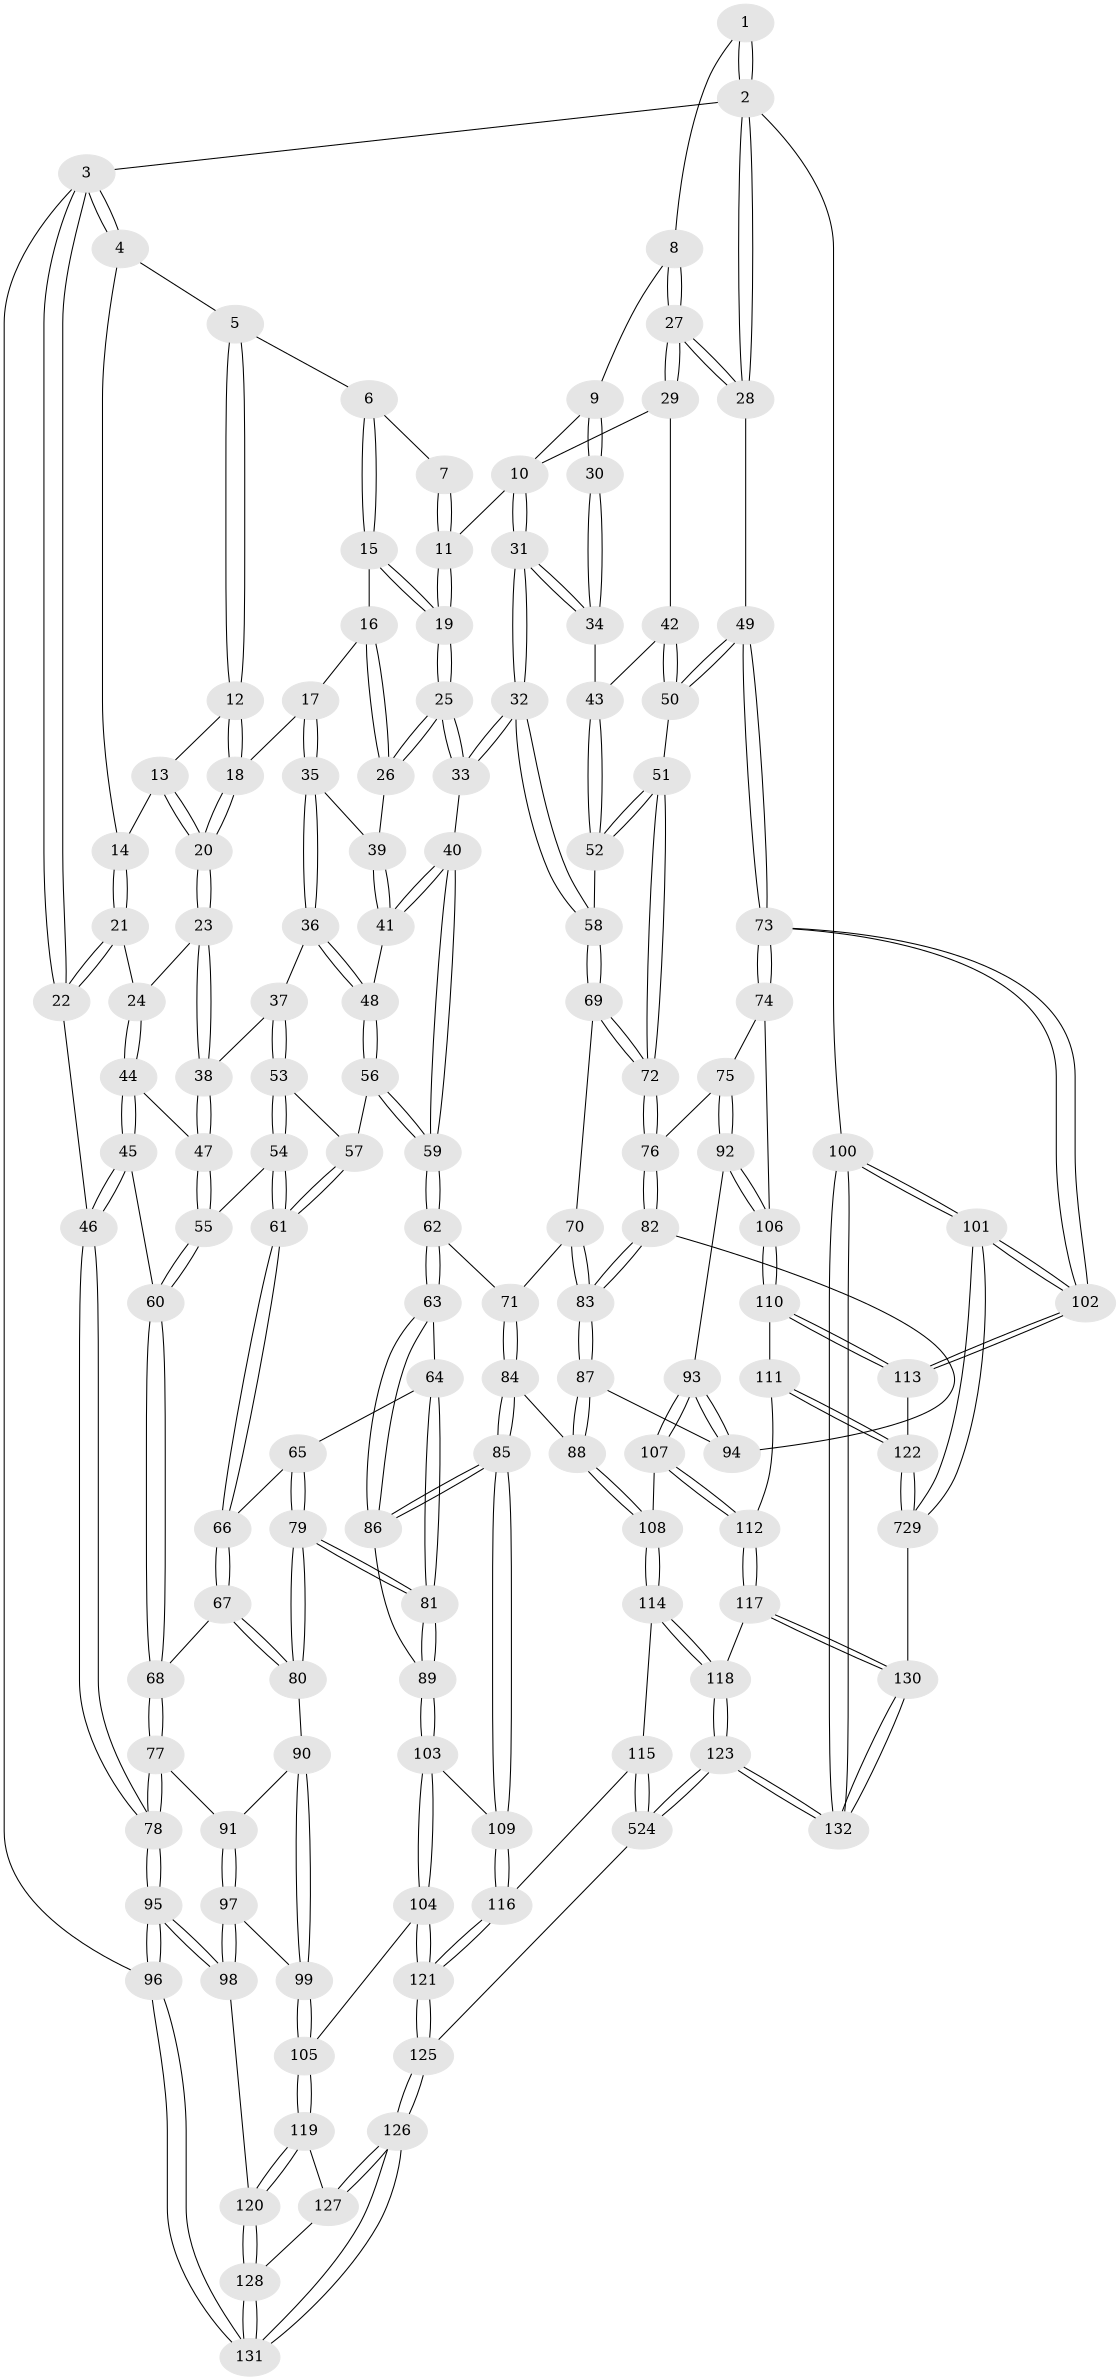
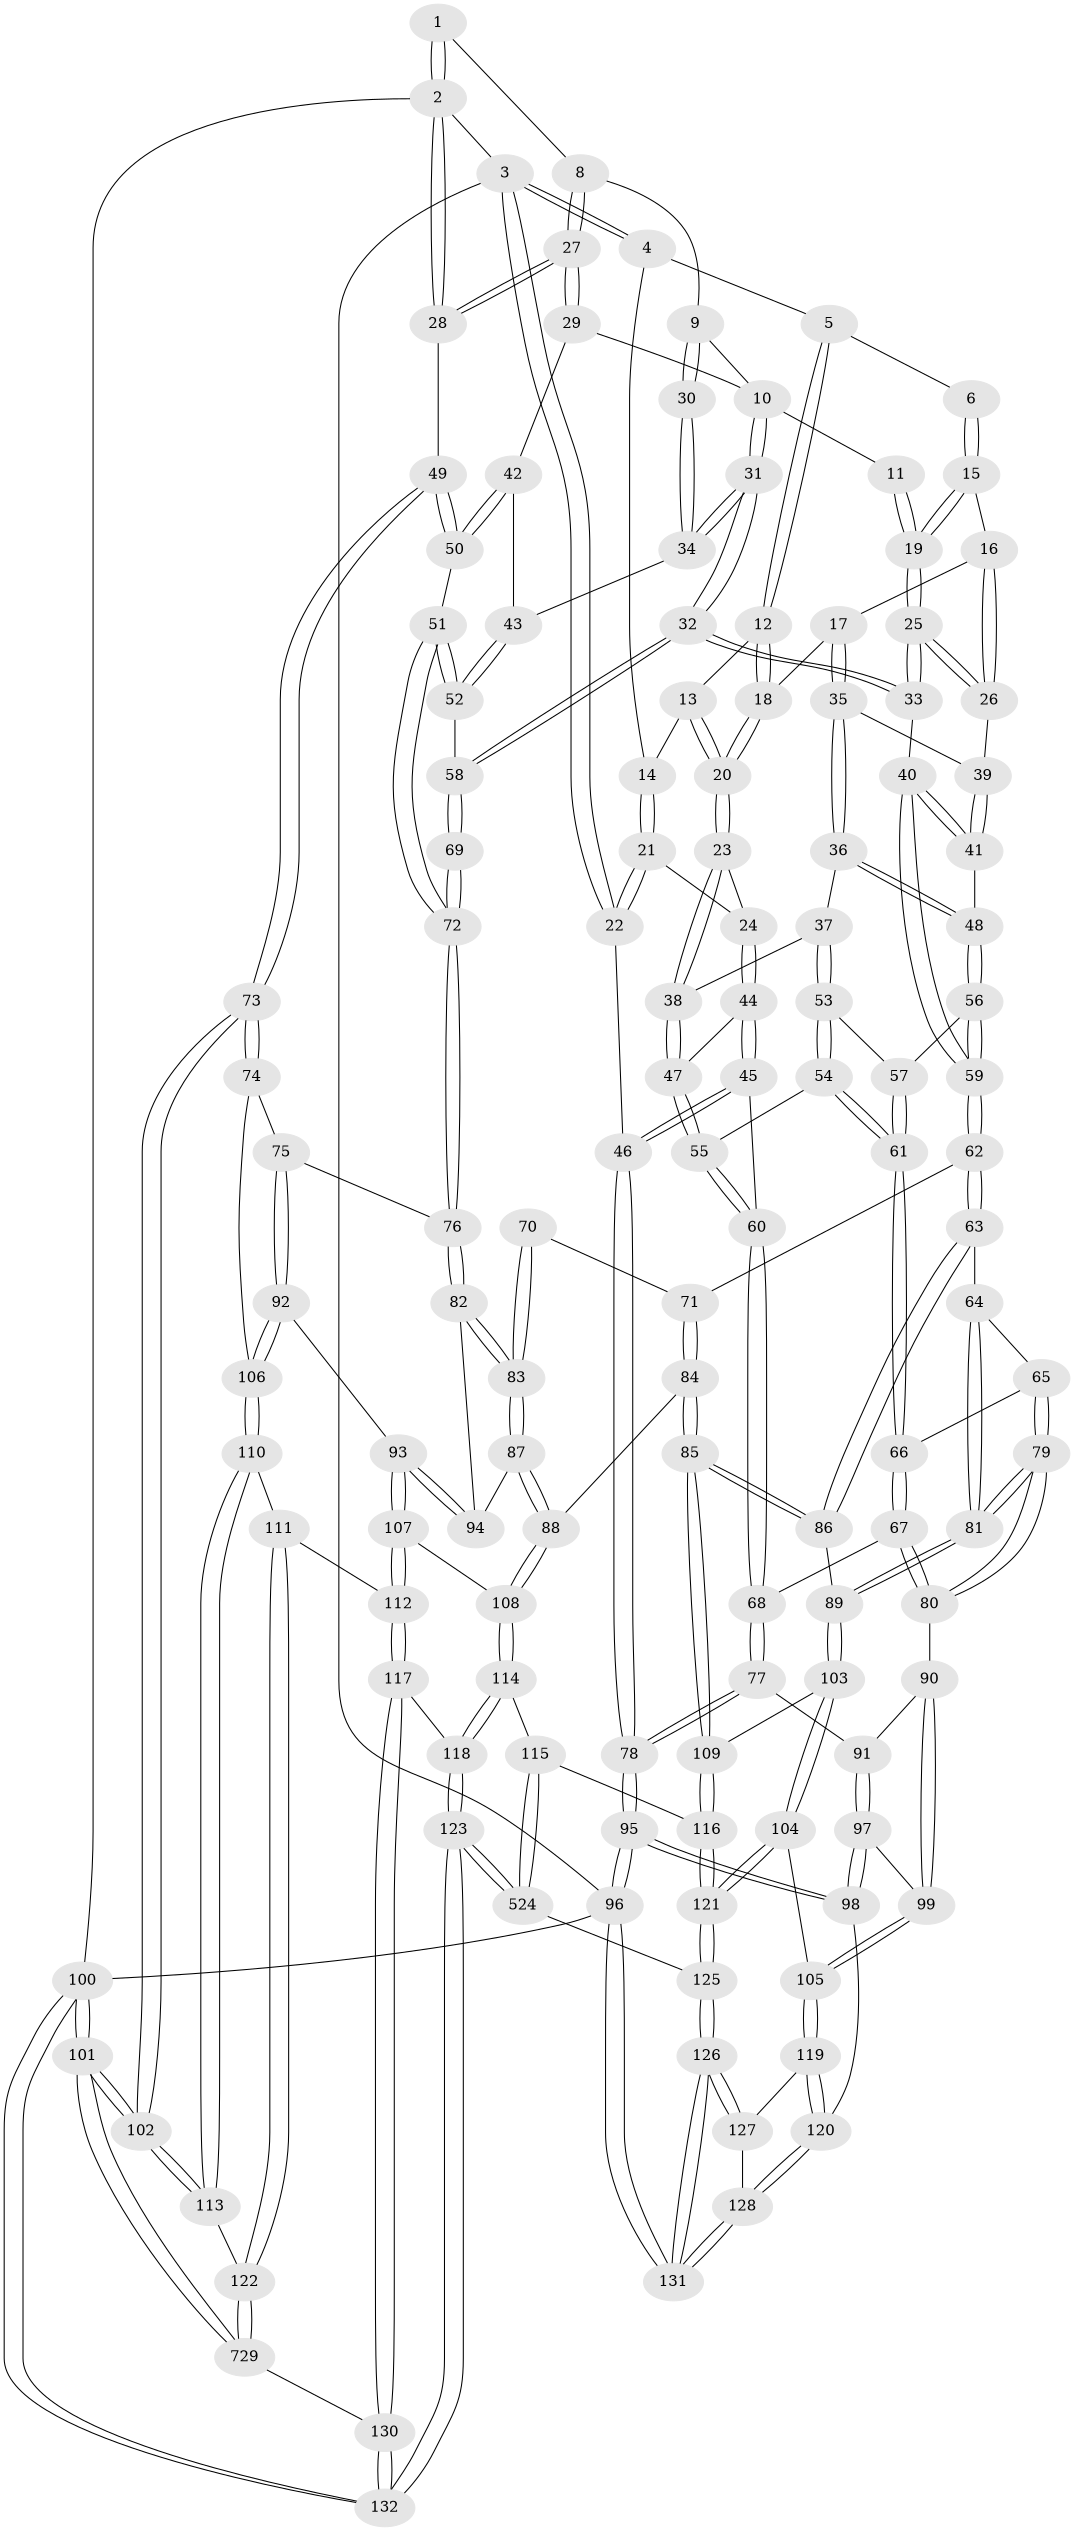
(444, 475) -> none
(585, 1115) -> none
none -> (353, 1959)
